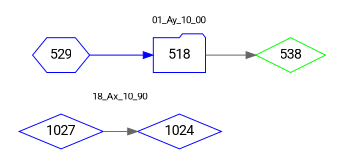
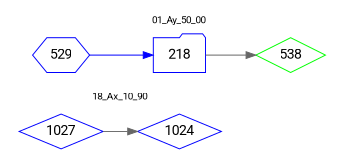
(179, 21) -> (179, 21)
(179, 55) -> (179, 55)
